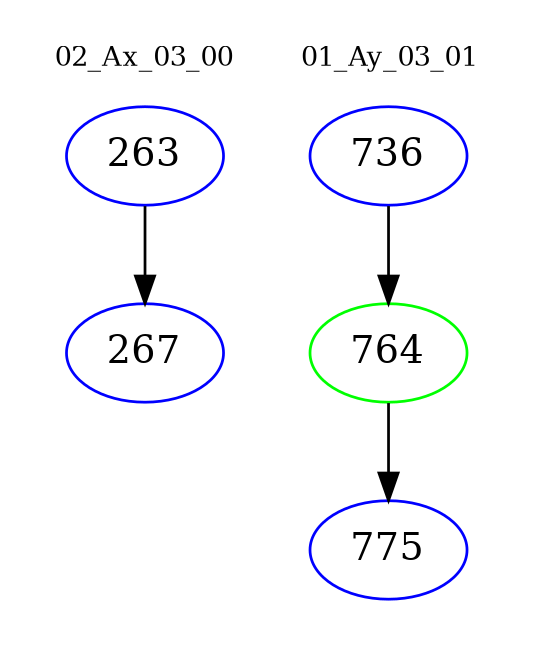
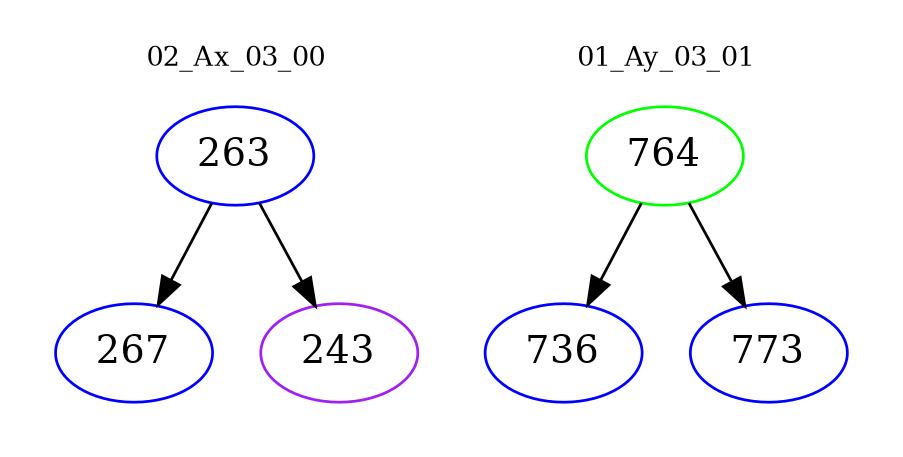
(389, 241) -> (621, 242)
none -> (339, 353)
(389, 550) -> (769, 353)
